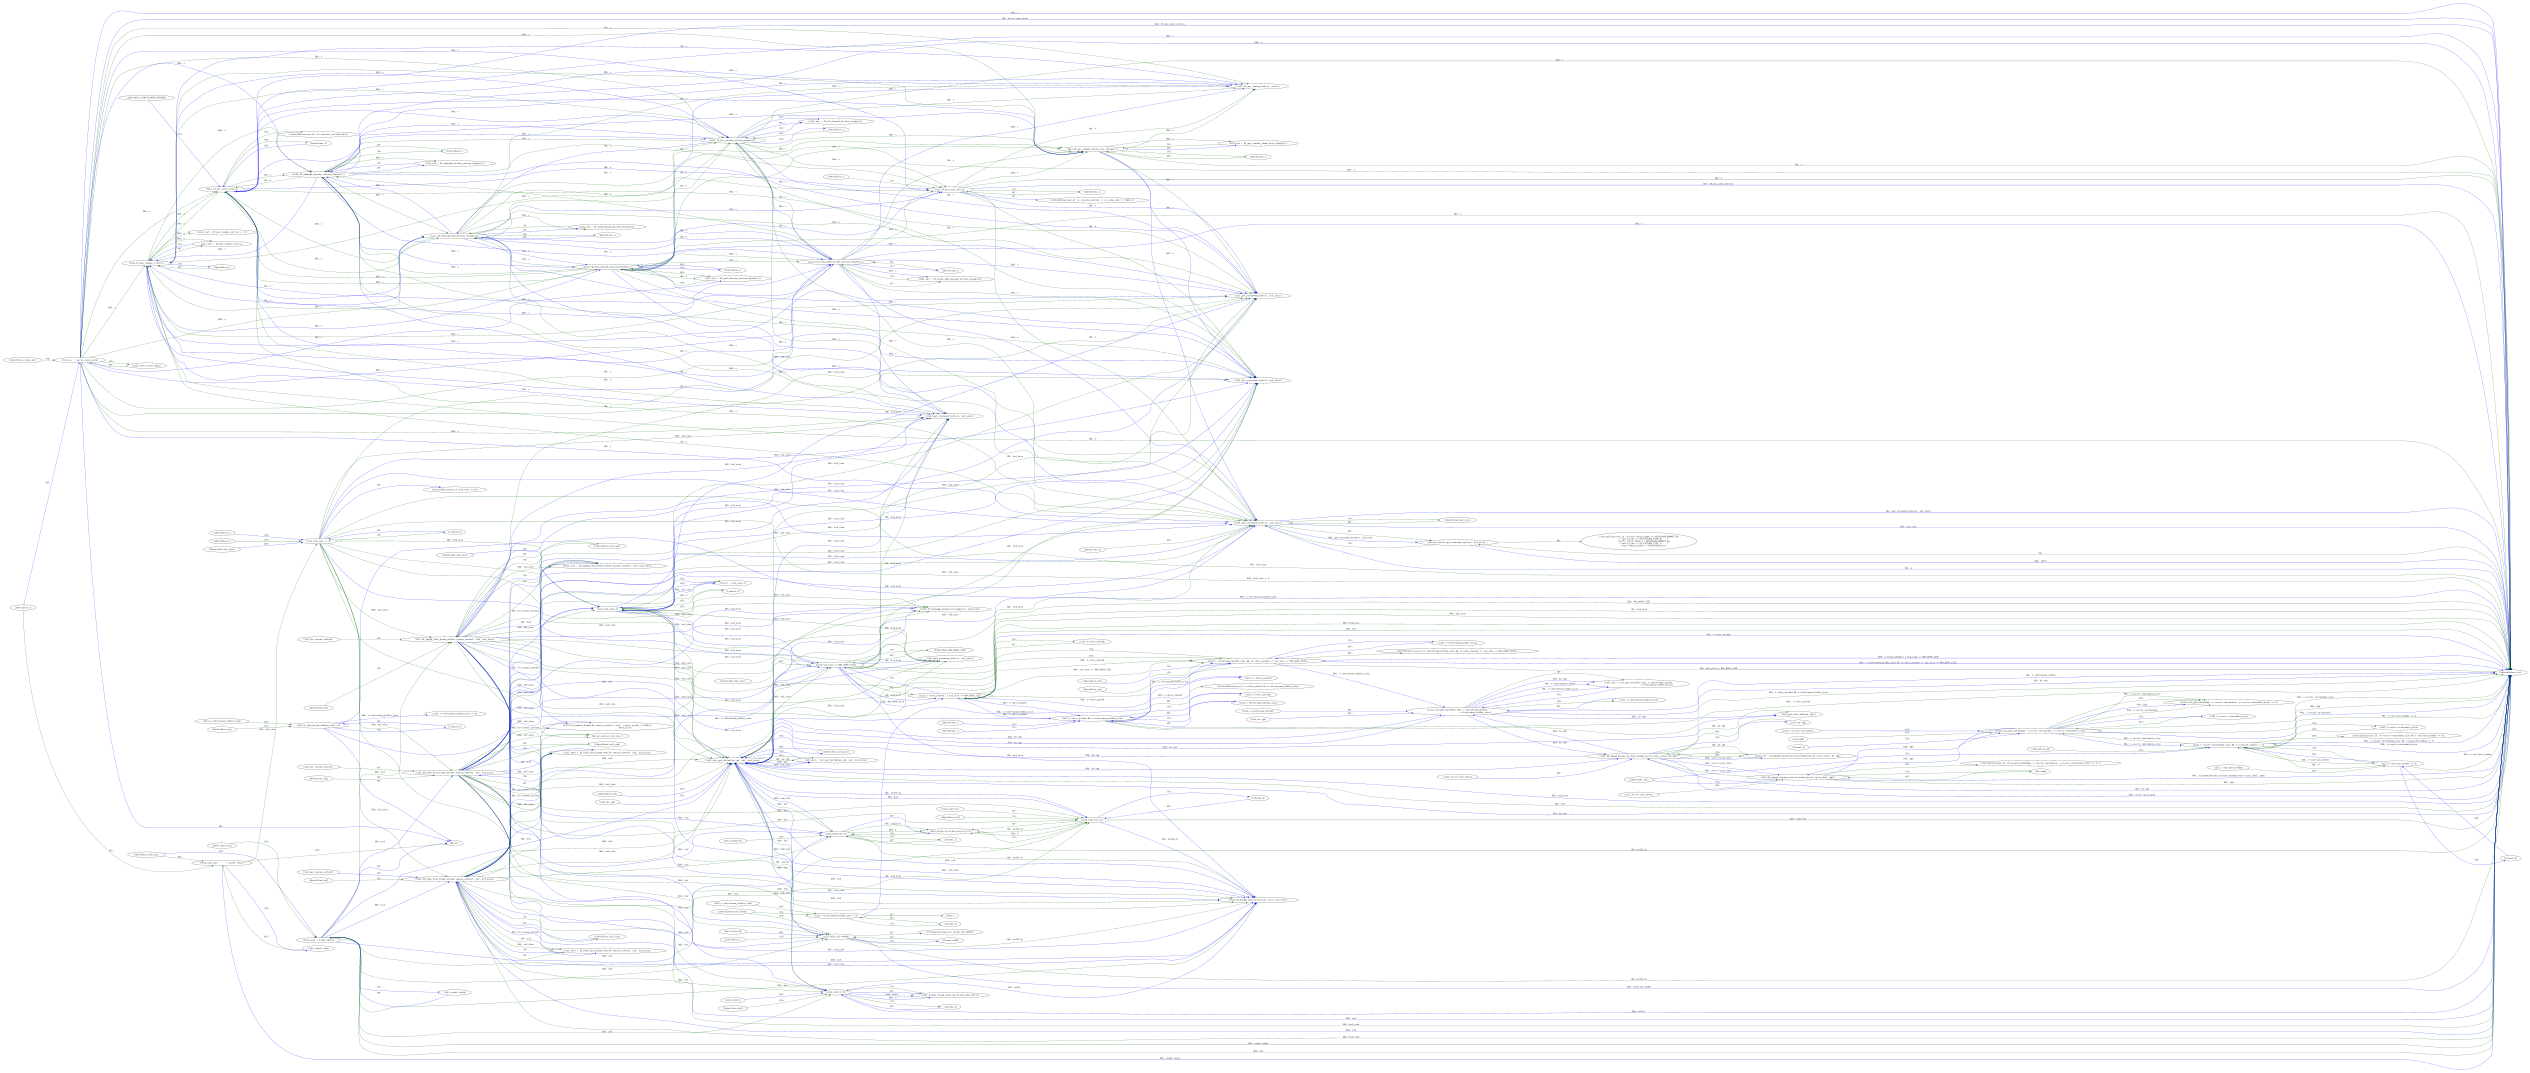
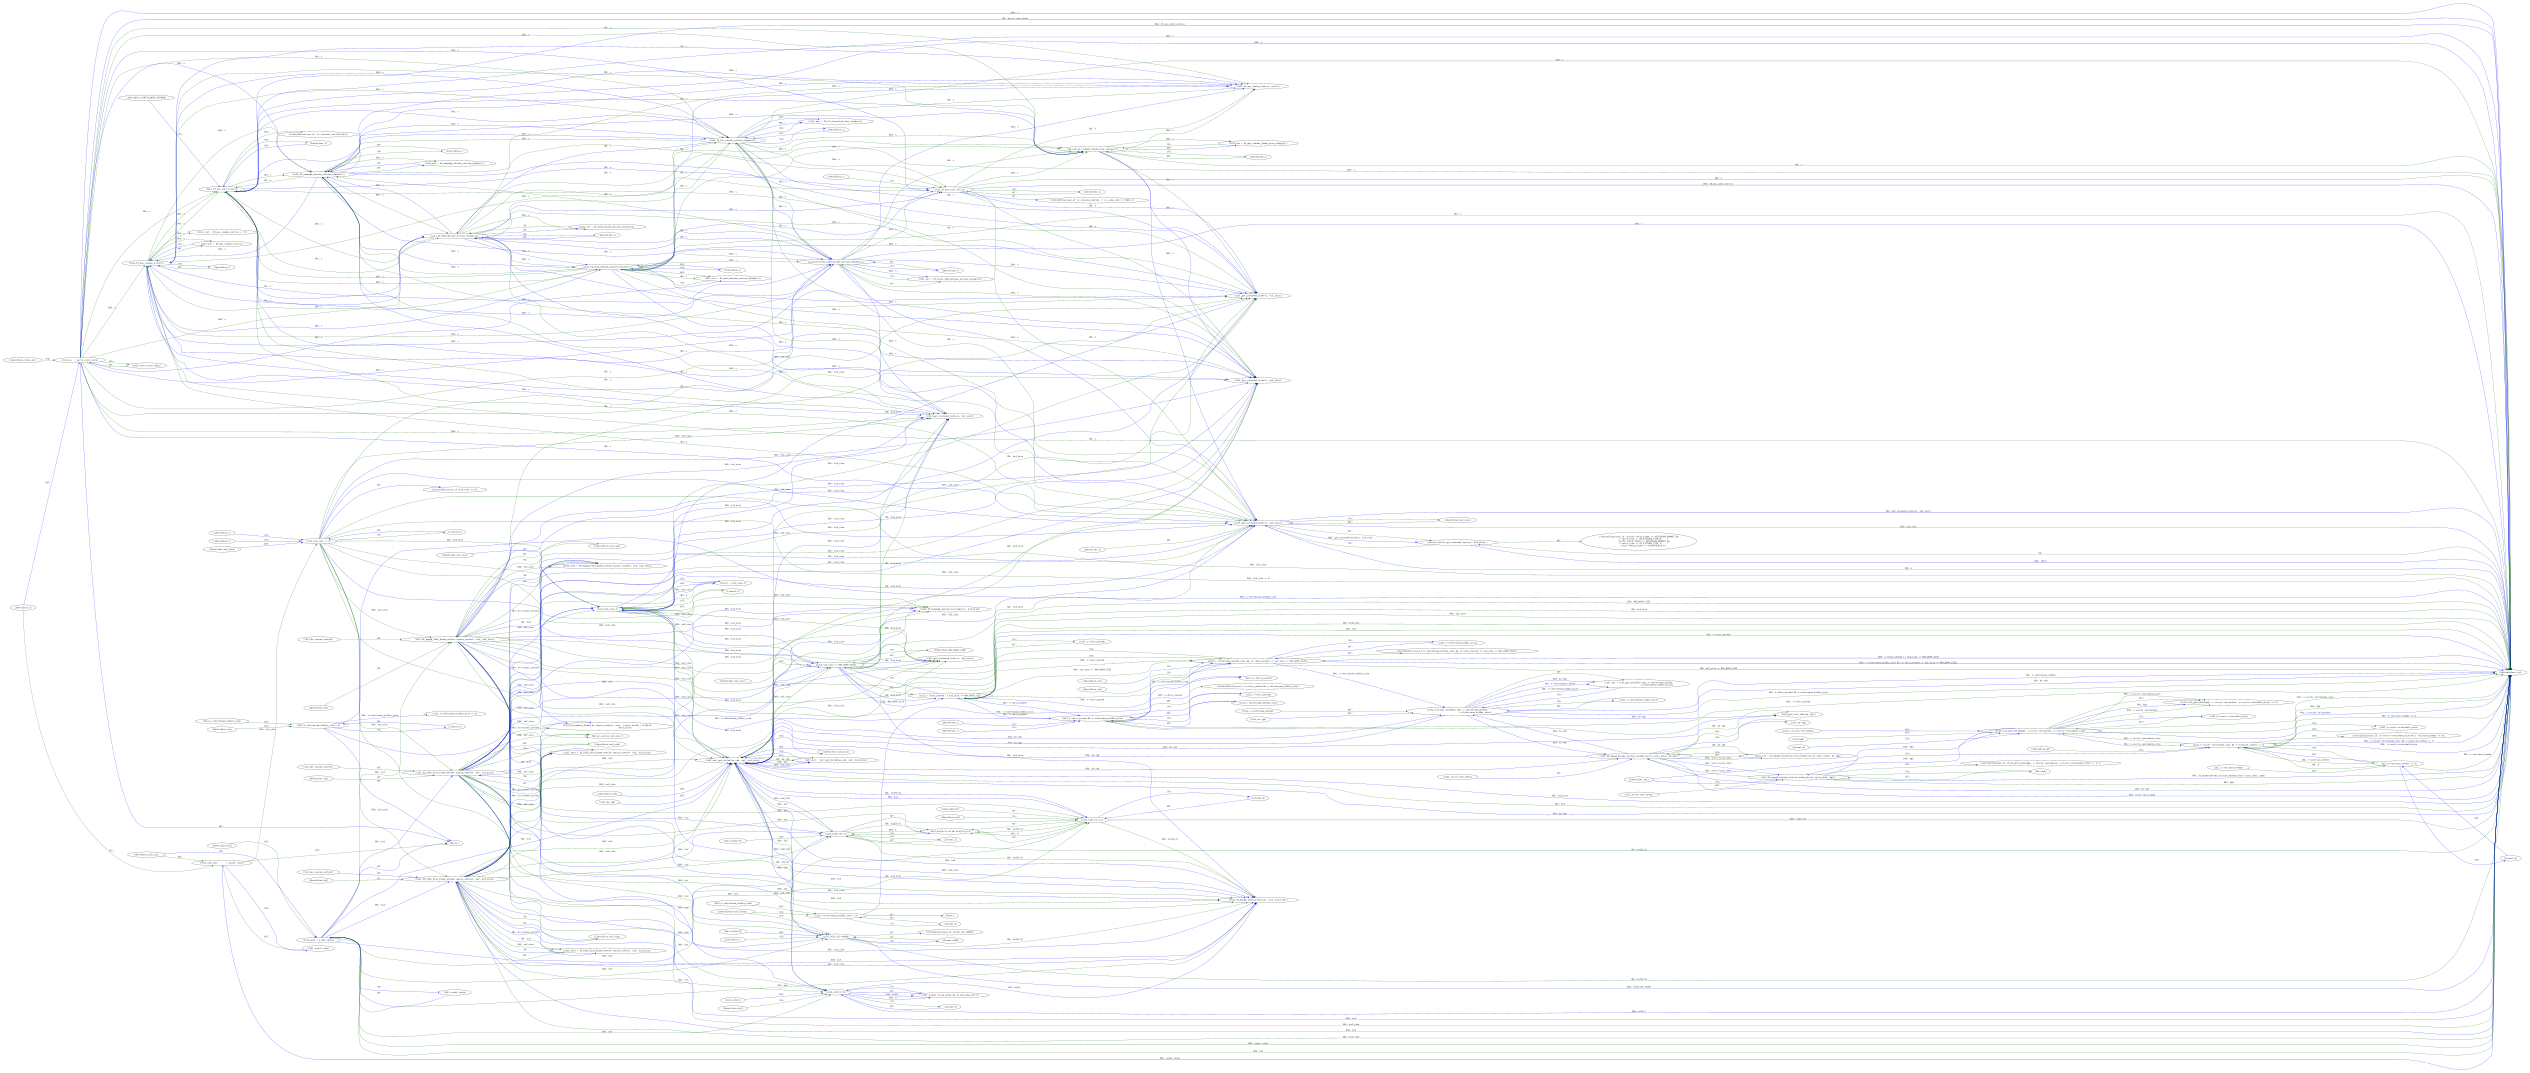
(1180, 852) -> (1180, 852)
(886, 988) -> (886, 988)
